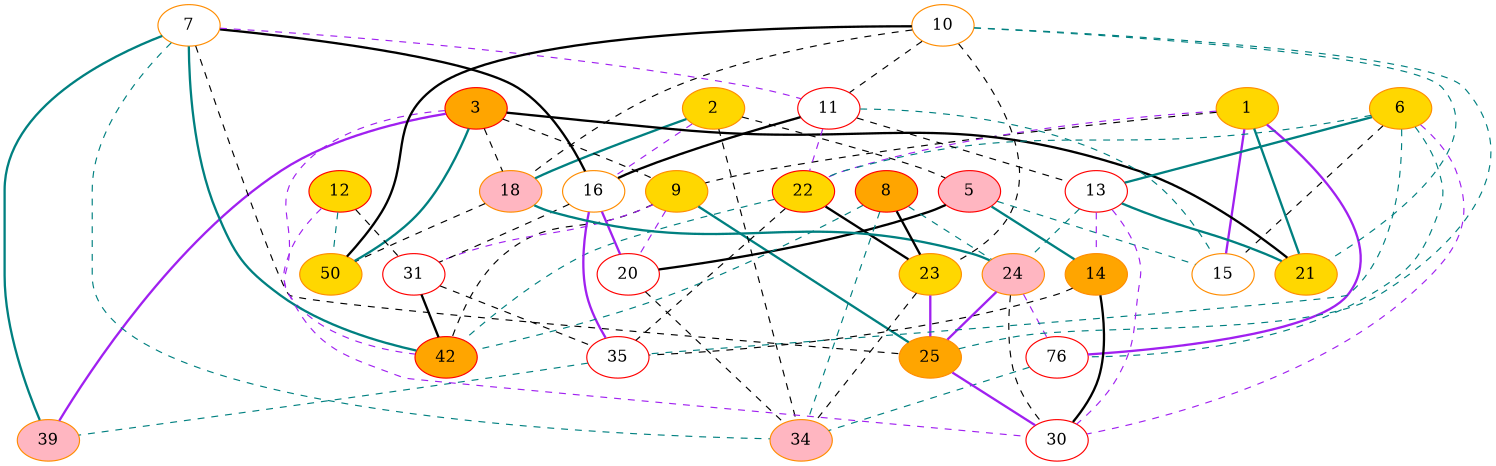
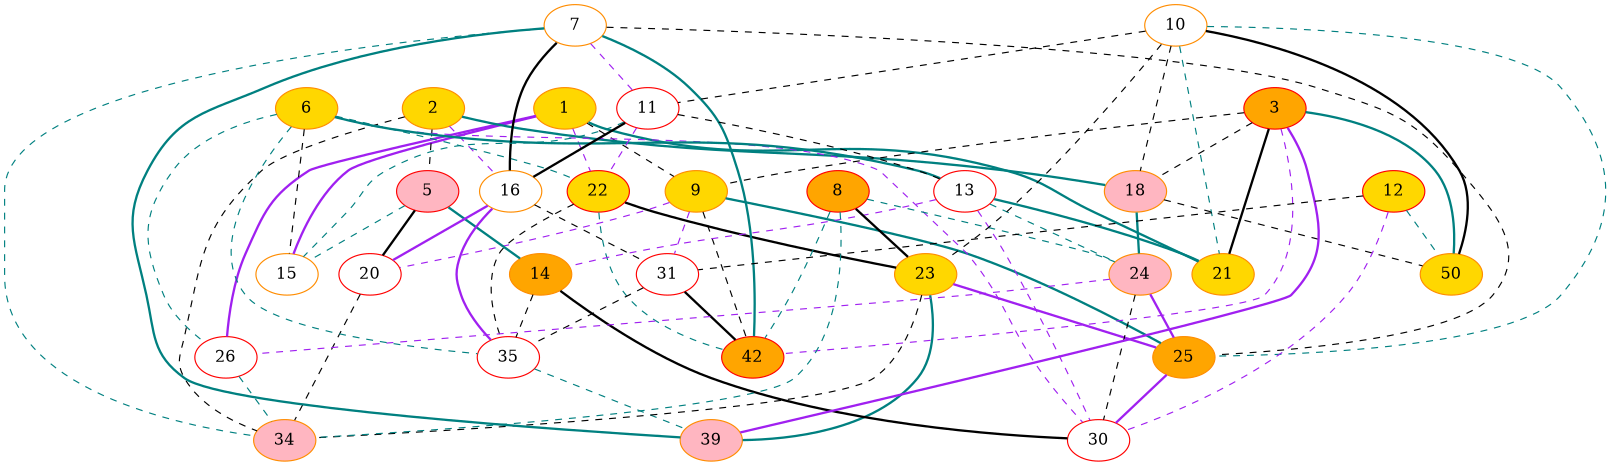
(1057, 357) -> (226, 357)
none -> (877, 411)
